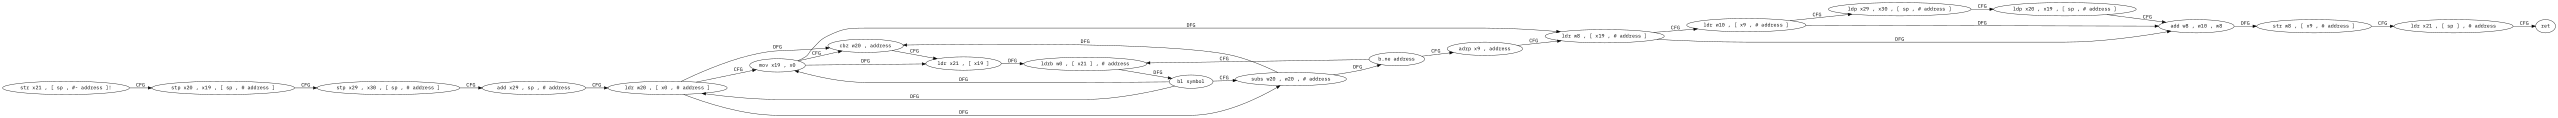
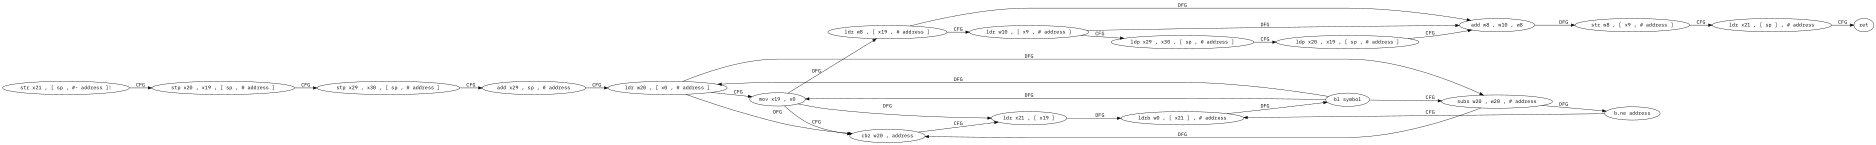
(1485, 49) -> none
